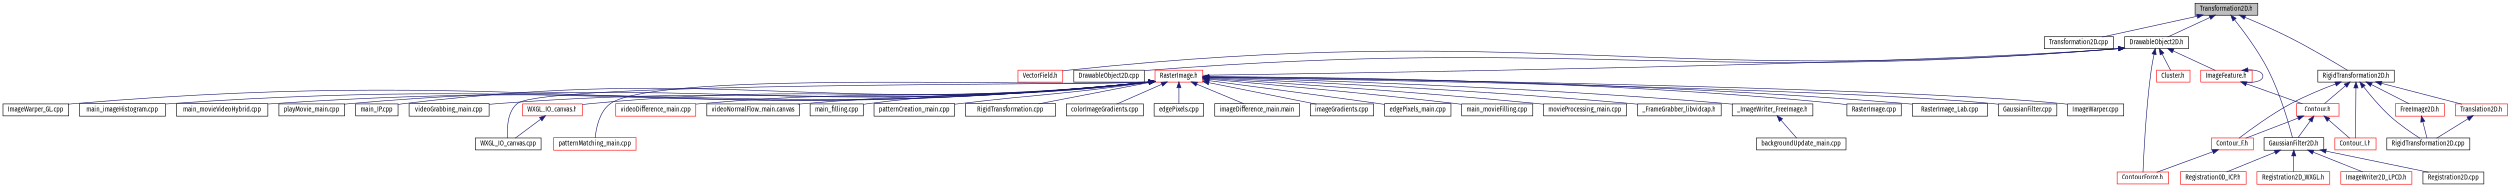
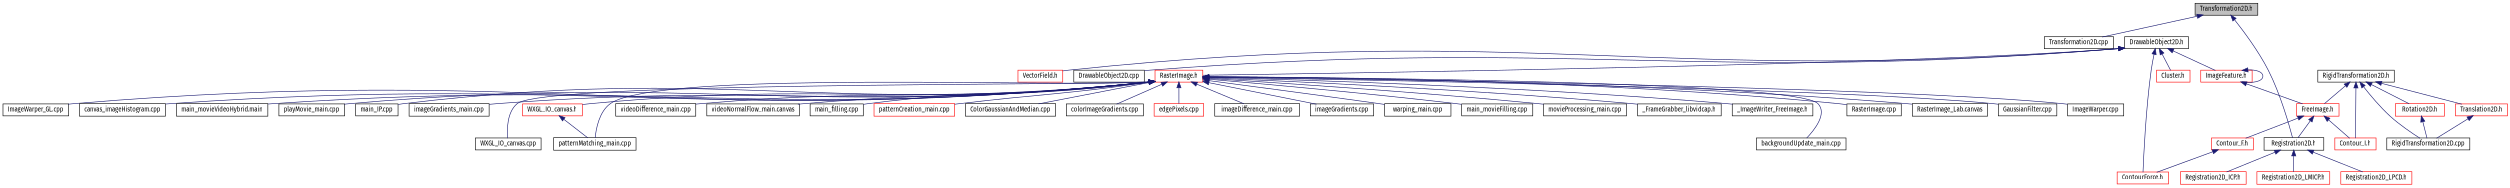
(2189, 27) -> none
(2297, 42) -> none
(2287, 106) -> none
(122, 110) -> (122, 110)
(222, 110) -> (222, 110)
(449, 110) -> (449, 110)
(656, 110) -> (656, 110)
(914, 110) -> (914, 110)
(1010, 110) -> (1010, 110)
(1179, 110) -> (1179, 110)
(1257, 110) -> (1257, 110)
(1418, 110) -> (1418, 110)
(1950, 110) -> (1950, 110)
(2318, 110) -> (2318, 110)
(2420, 110) -> (2420, 110)
(528, 129) -> (576, 129)
(1789, 129) -> (1534, 82)
(595, 144) -> (595, 144)
(2294, 144) -> (2294, 144)
(2213, 178) -> (2213, 178)
(2293, 178) -> (2293, 178)
(2376, 178) -> (2376, 178)
(2453, 178) -> none
